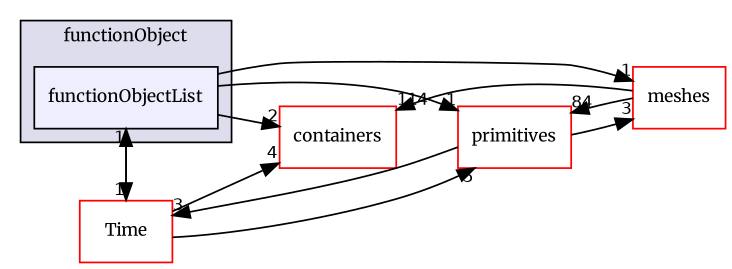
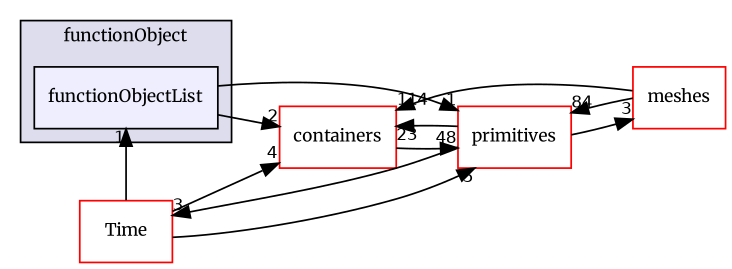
(417, 62) -> none
none -> (436, 126)
none -> (418, 149)
(126, 156) -> none
